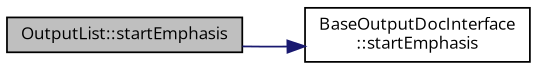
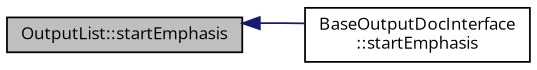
(265, 47) -> (282, 23)
